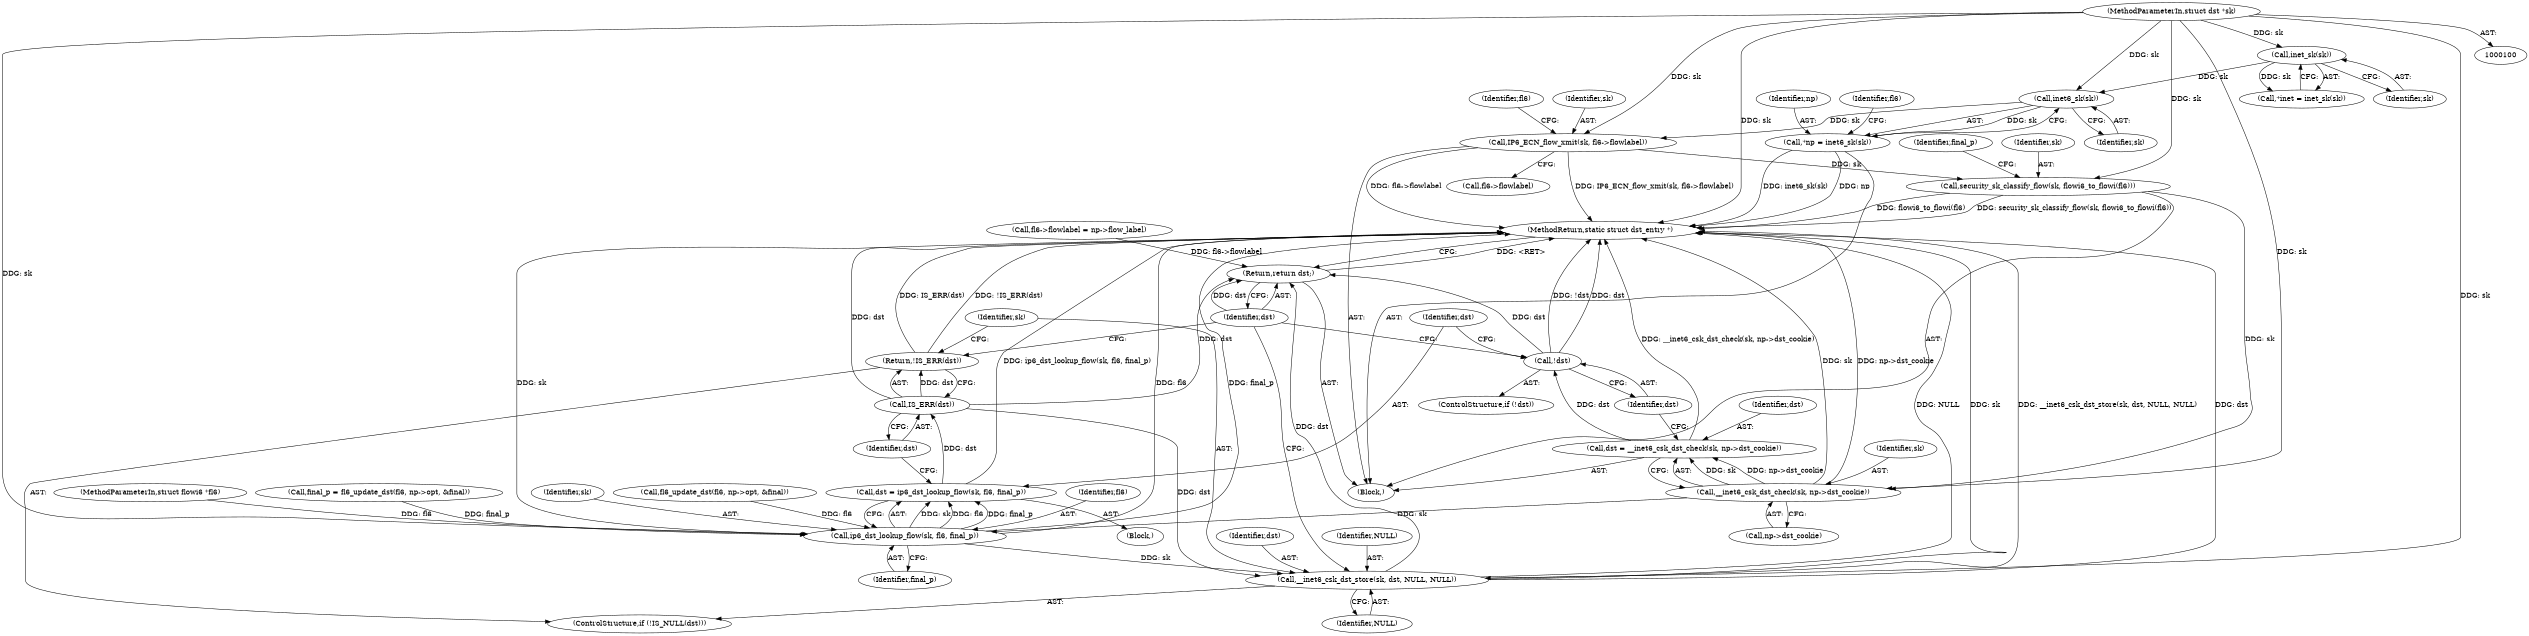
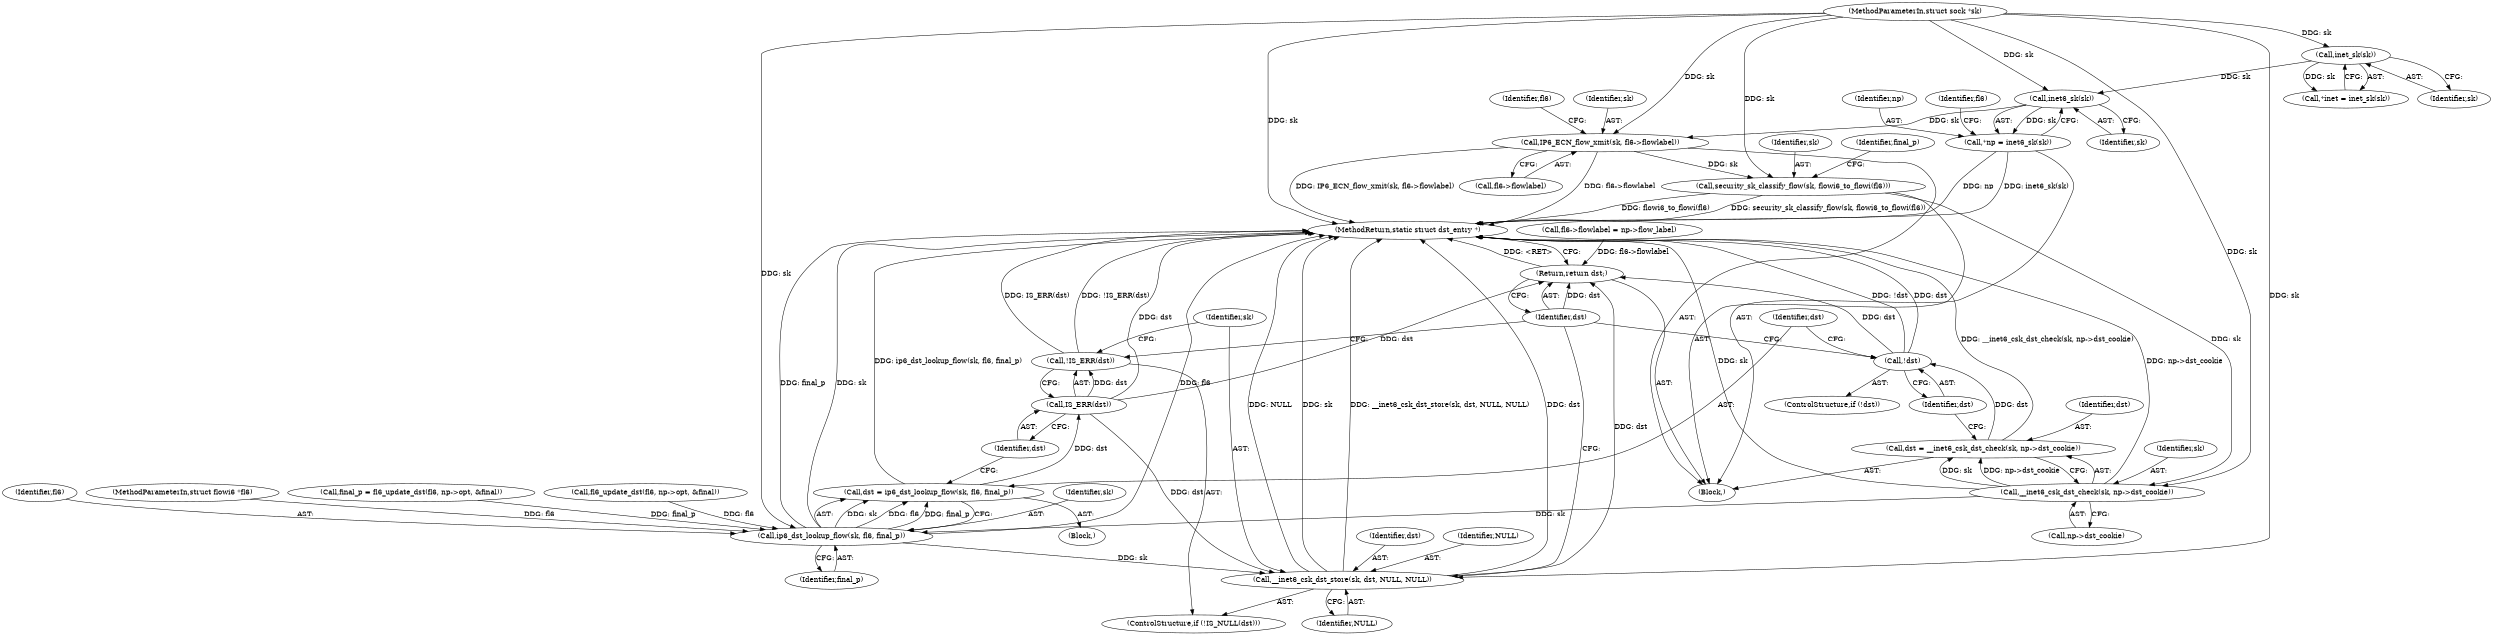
(2171, 12) -> (1915, 12)
(2501, 55) -> none
none -> (1547, 164)
(922, 361) -> (1081, 361)
